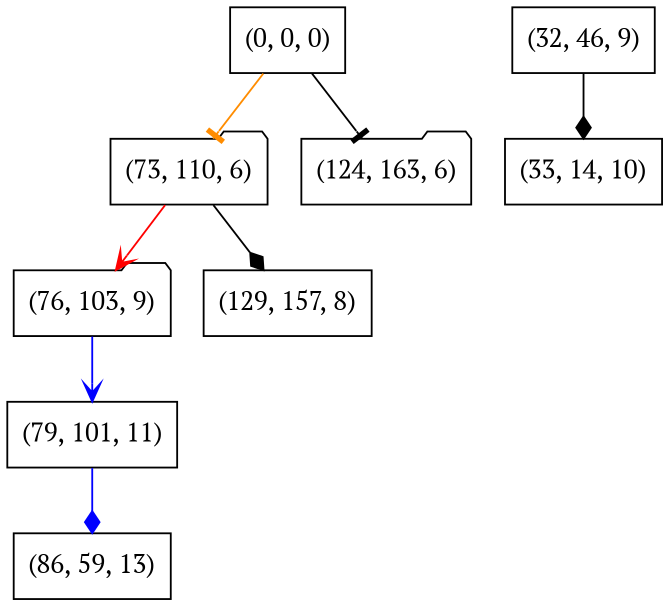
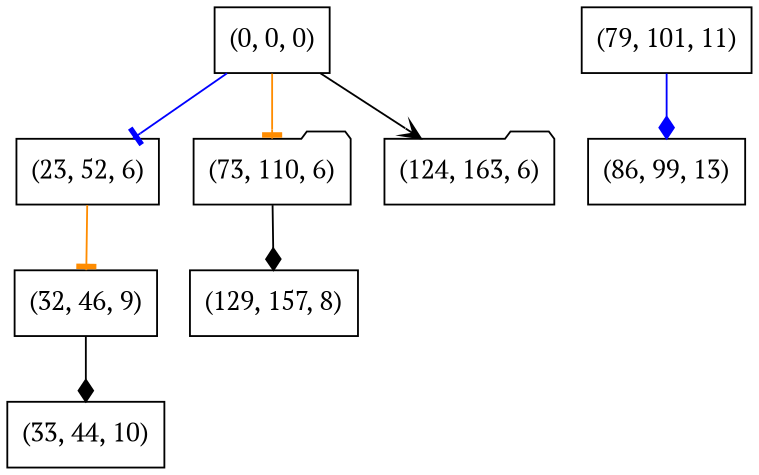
(334, 102) -> (363, 101)
none -> (88, 172)
(584, 172) -> (86, 435)
(92, 303) -> none
(92, 566) -> (667, 172)
